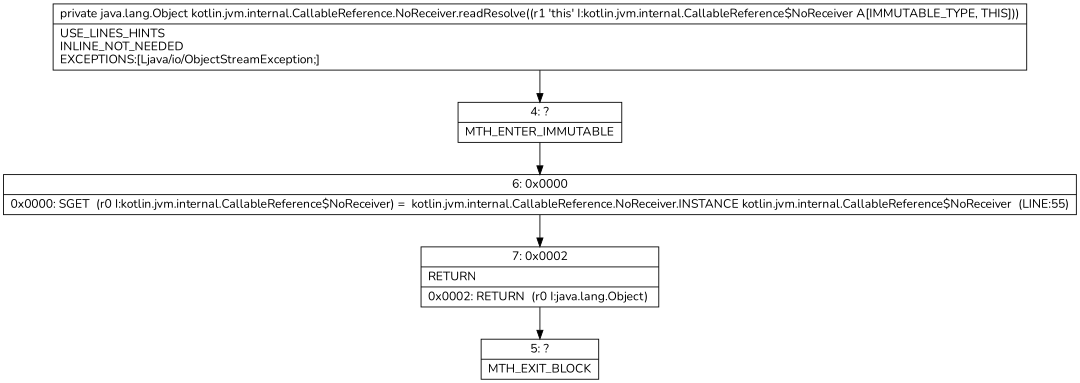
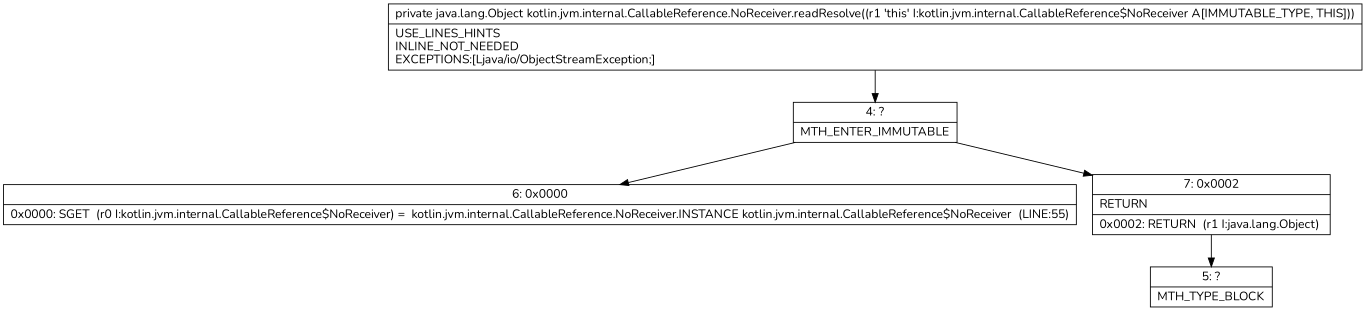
(540, 226) -> (1020, 158)
(540, 297) -> (1211, 224)
(540, 369) -> (1211, 297)
